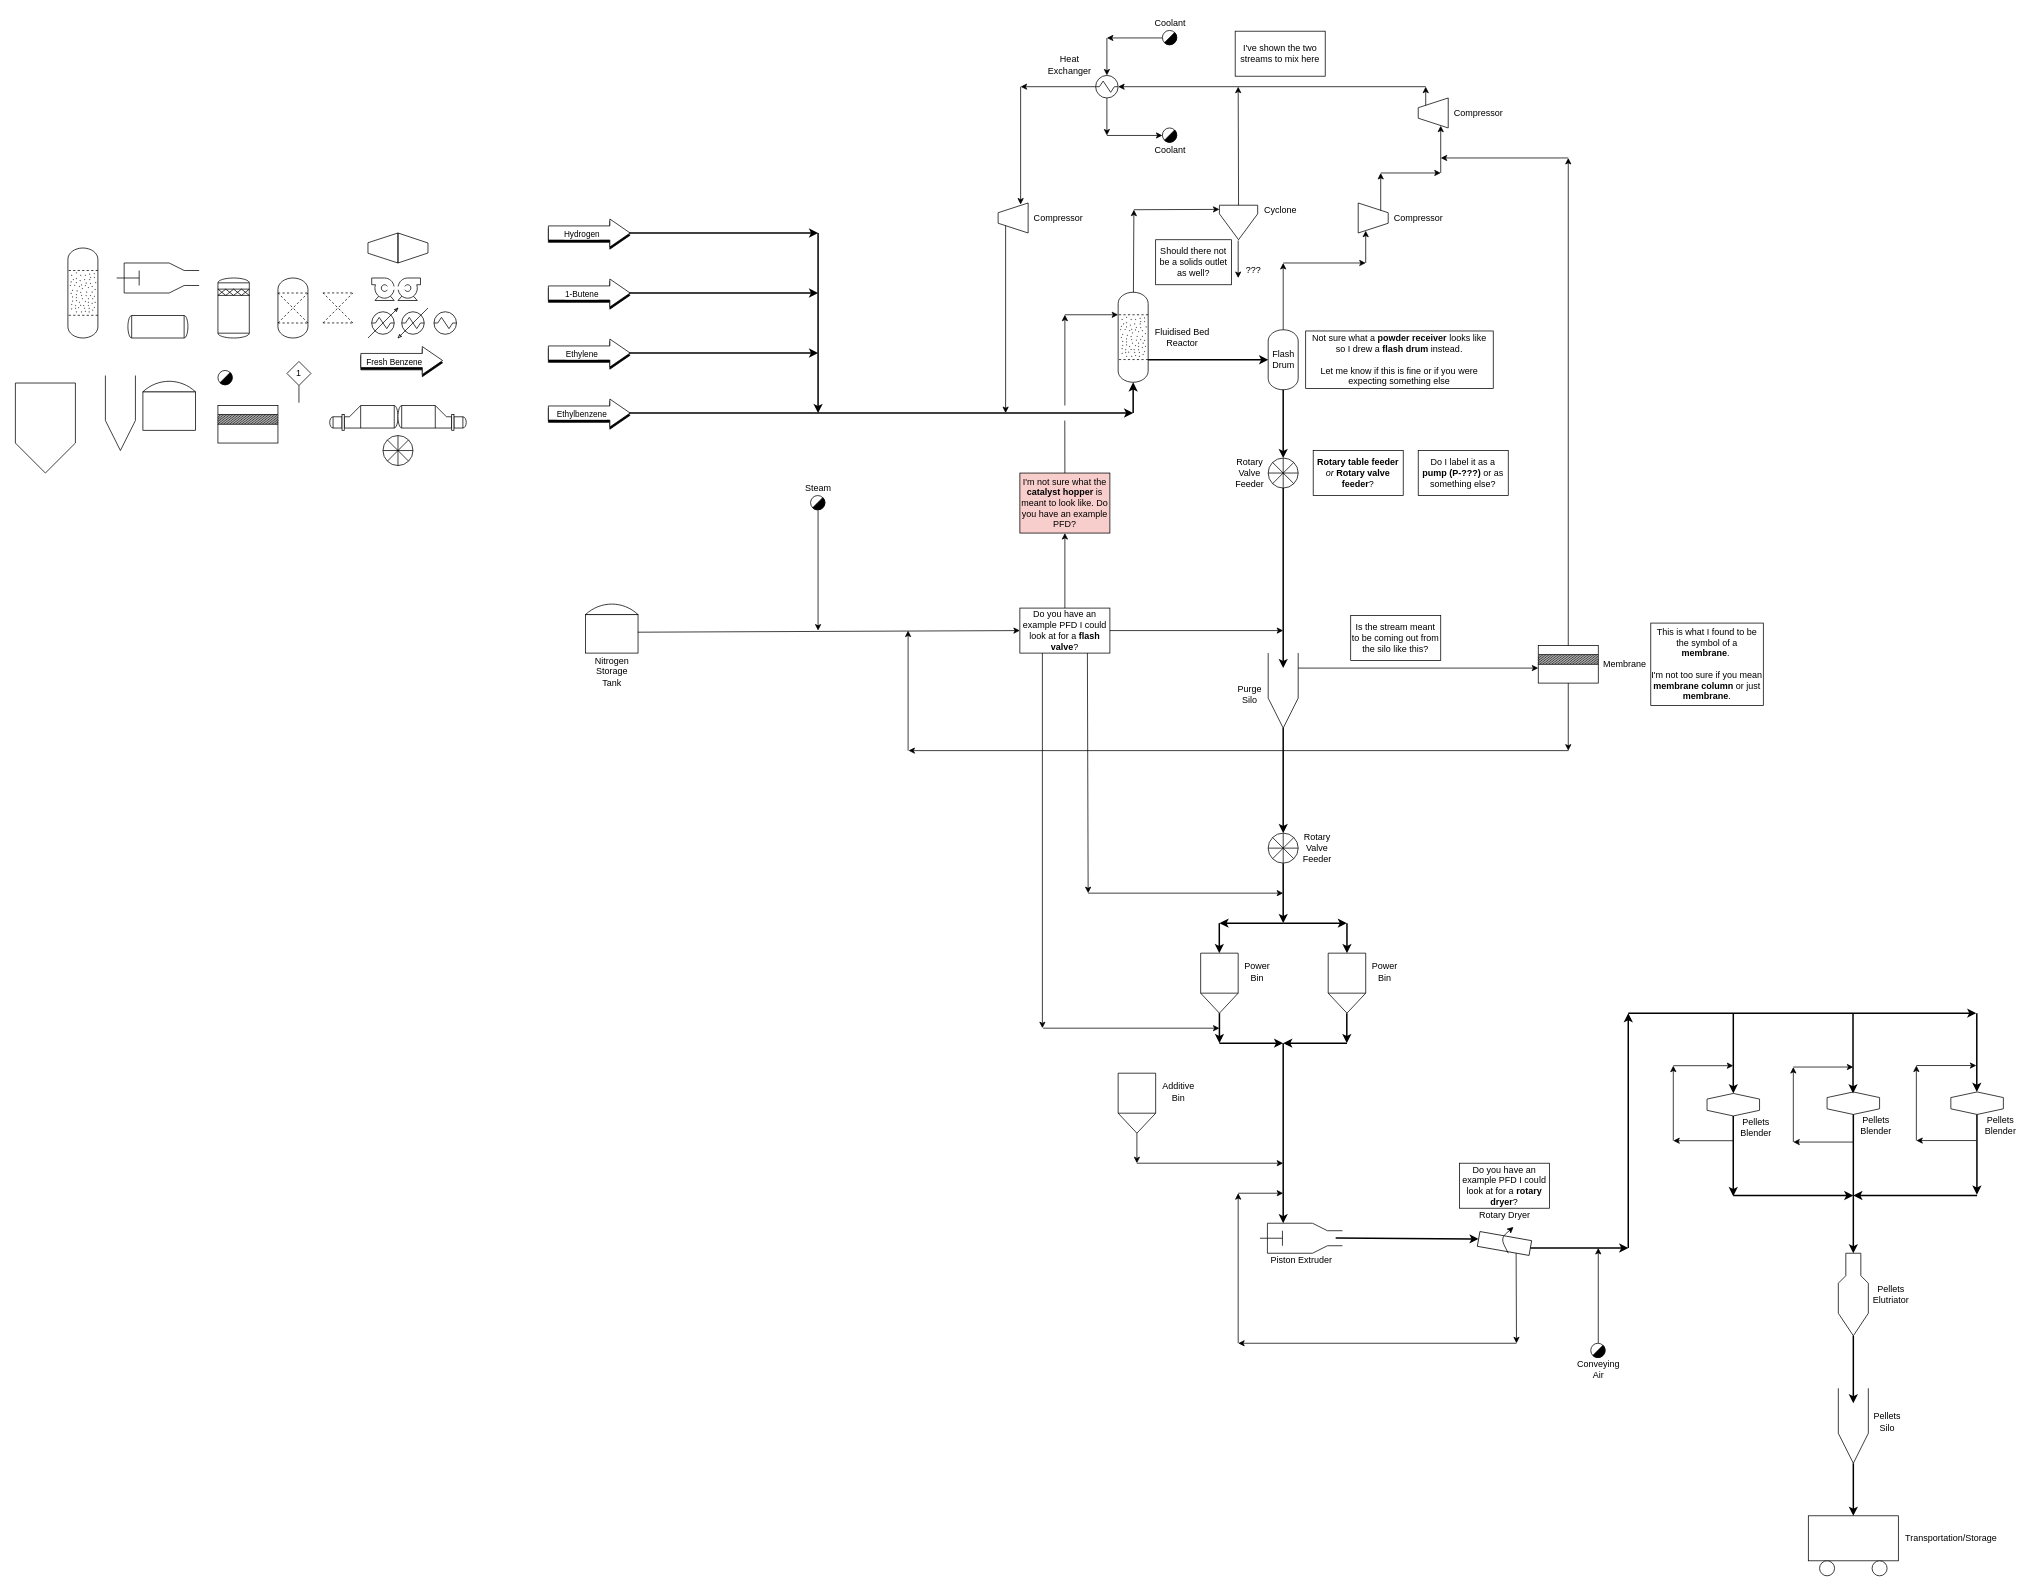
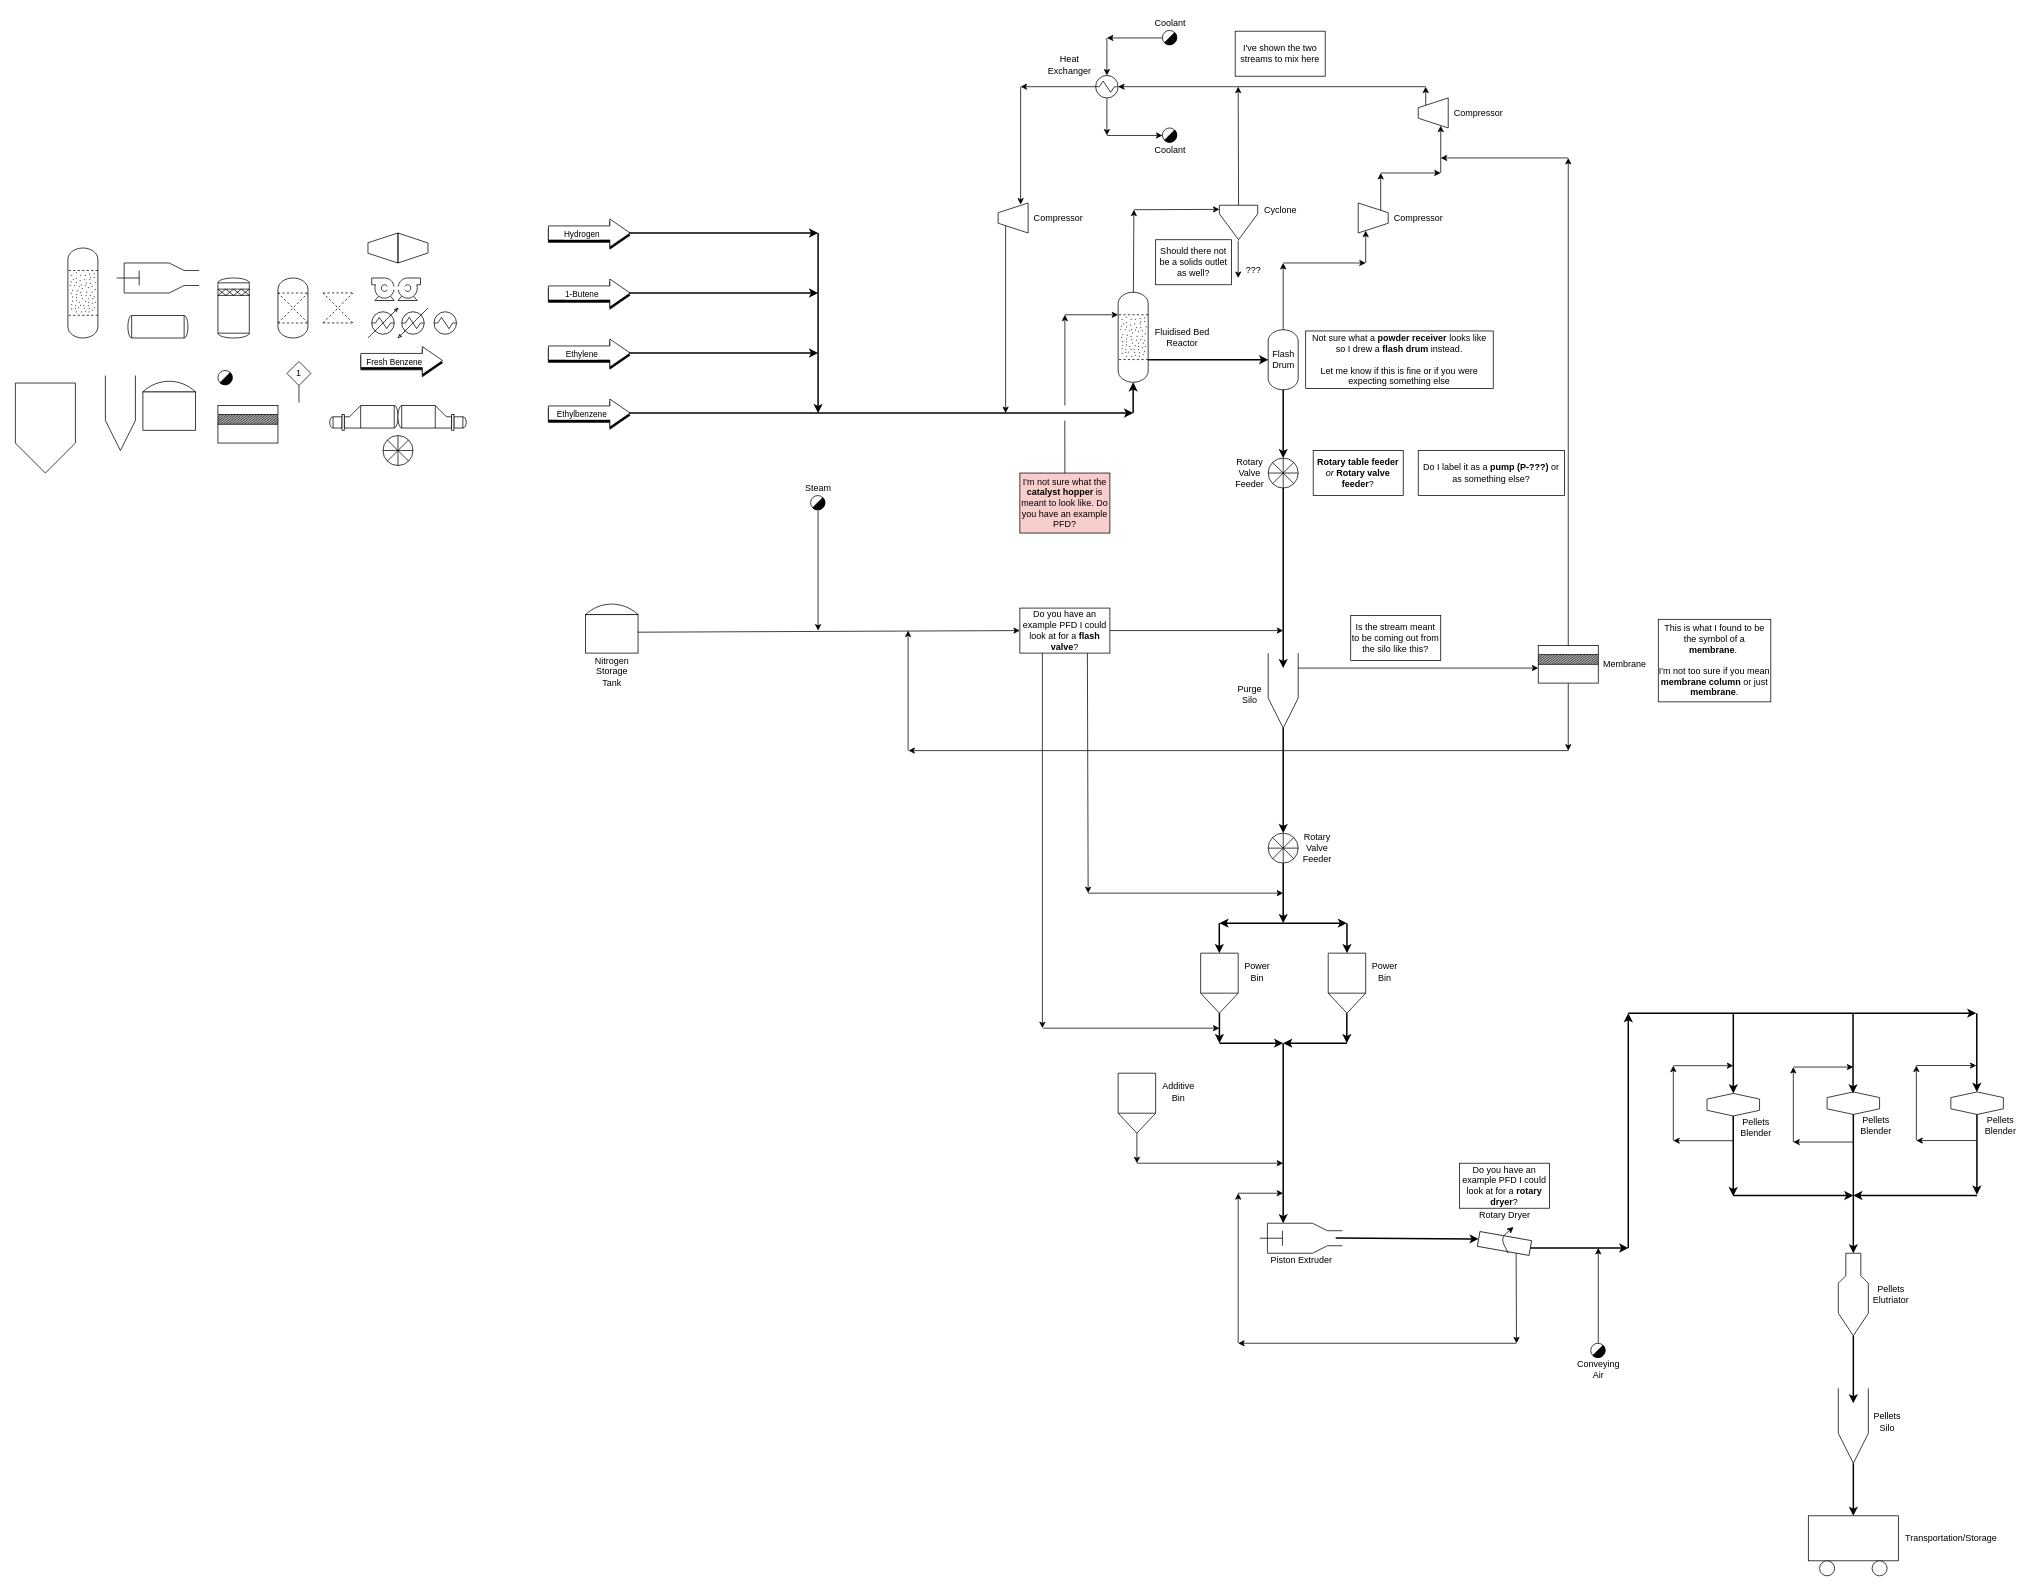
(1463, 473) -> (1491, 473)
(1065, 539) -> none
(1707, 664) -> (1714, 660)
